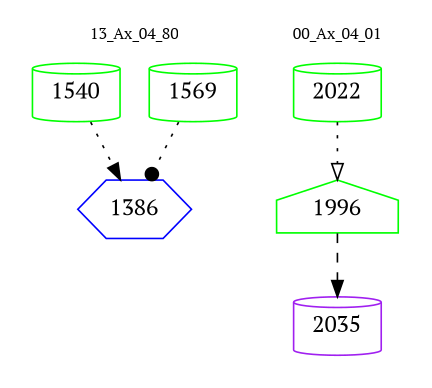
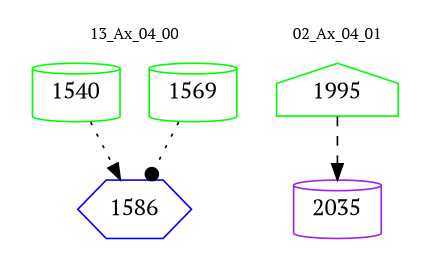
(135, 35) -> (135, 35)
(337, 35) -> (337, 35)
(337, 92) -> none
(135, 209) -> (135, 209)
(337, 209) -> (337, 92)
